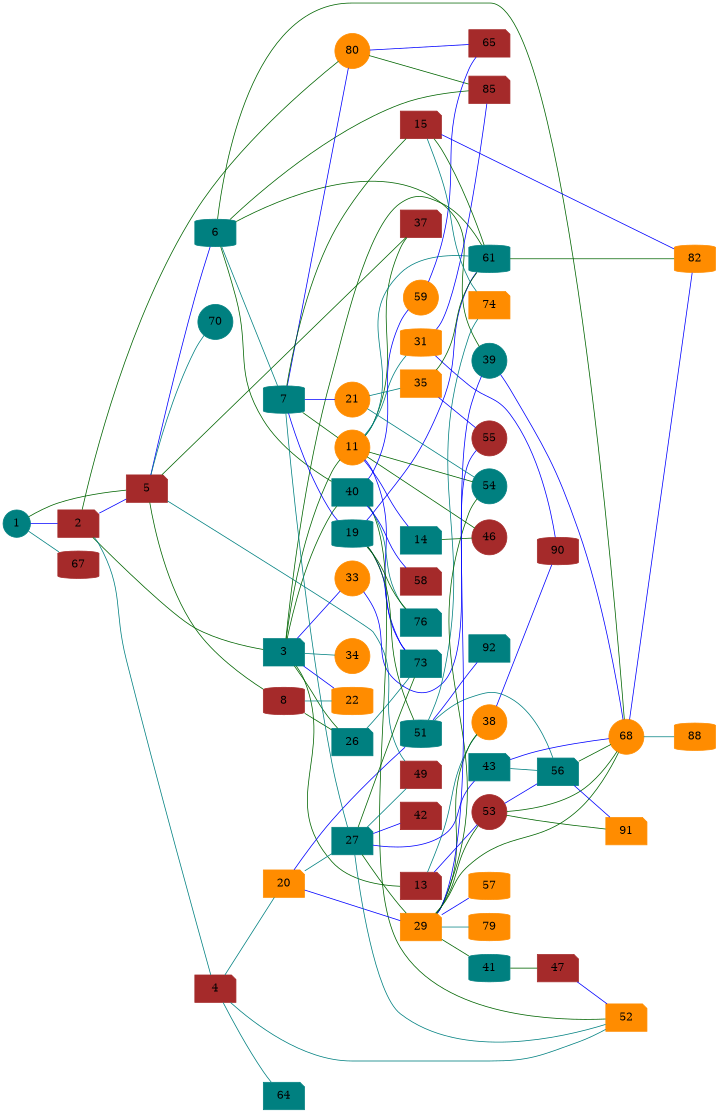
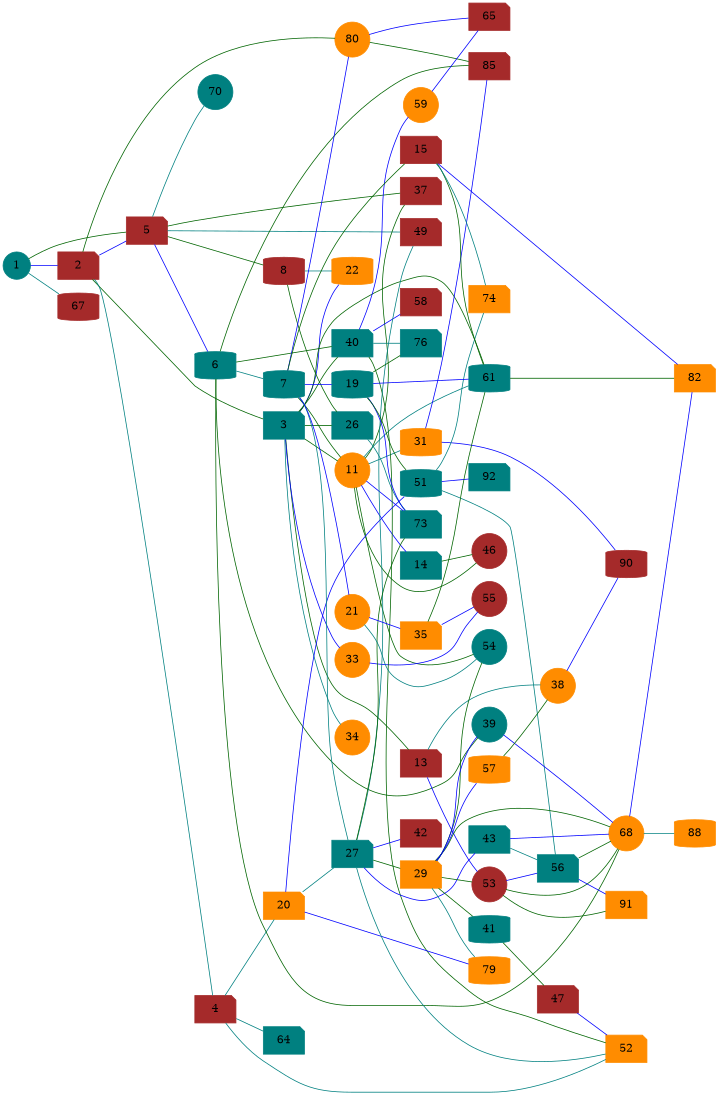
(695, 259) -> (695, 378)
(393, 390) -> (385, 623)
(456, 800) -> (526, 728)
(352, 905) -> (391, 939)
